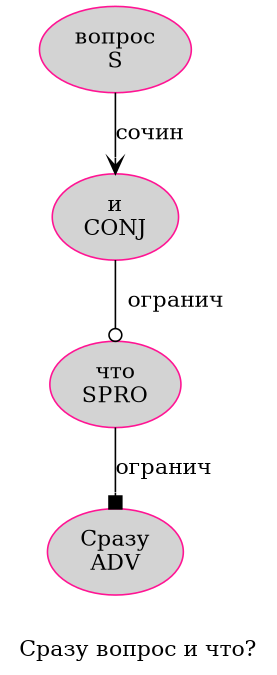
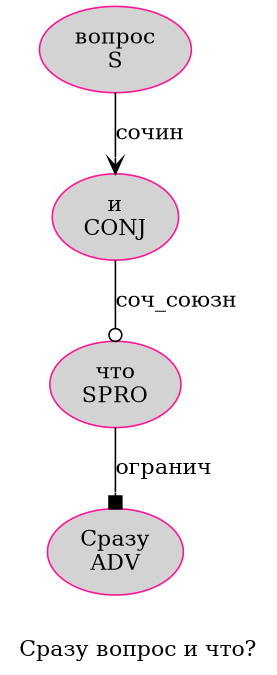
(176, 301) -> (176, 301)
